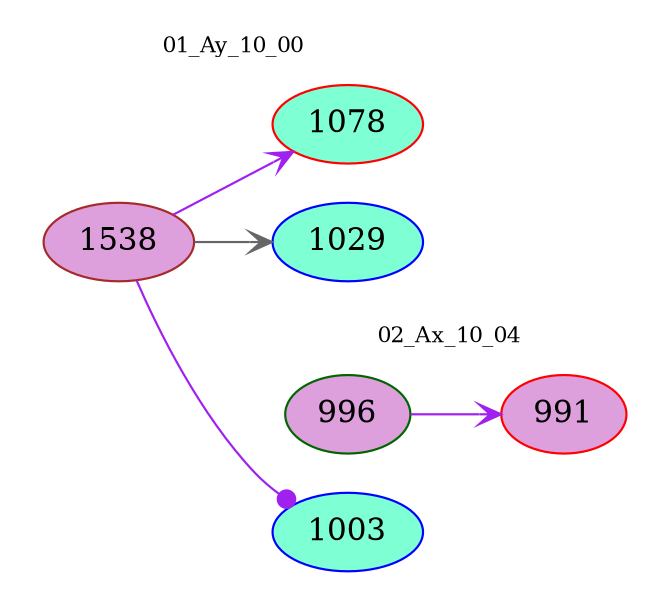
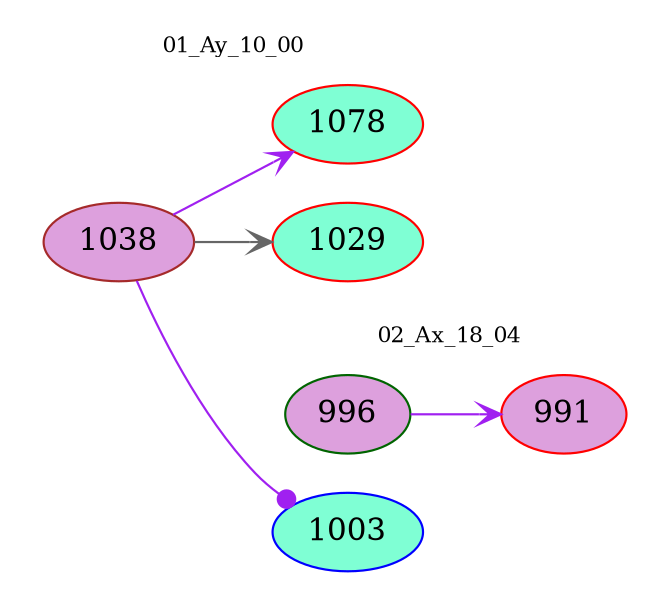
(119, 242) -> (119, 242)
(348, 242) -> (348, 242)
(449, 337) -> (449, 337)
